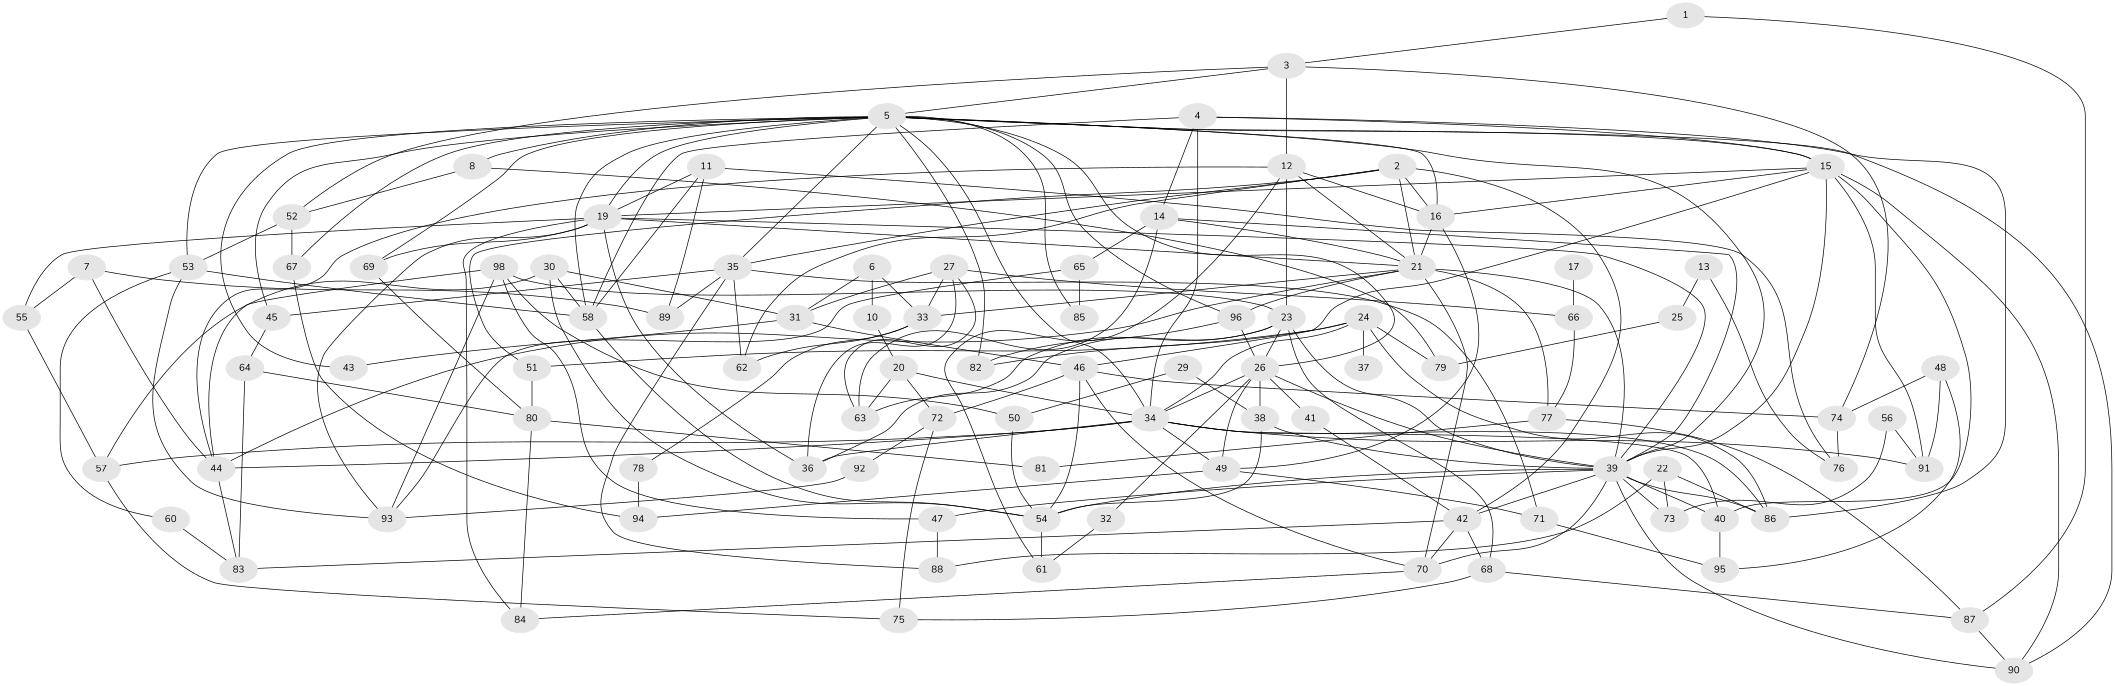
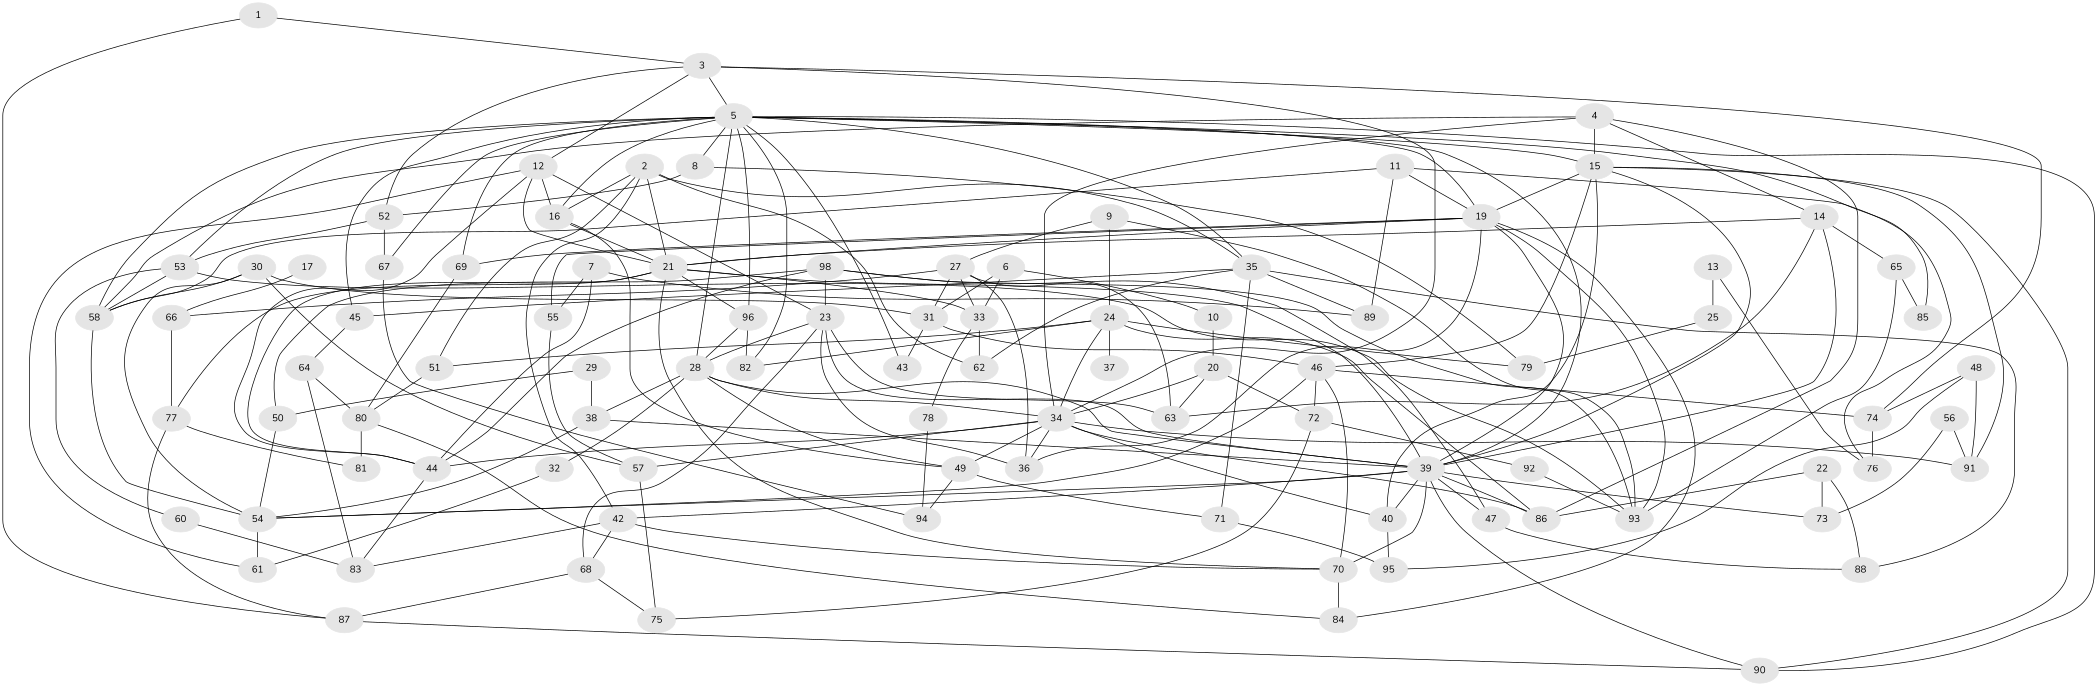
(1631, 192) -> none
none -> (1110, 217)
(1005, 270) -> (1283, 110)
(1260, 368) -> (695, 368)
(1310, 419) -> none
